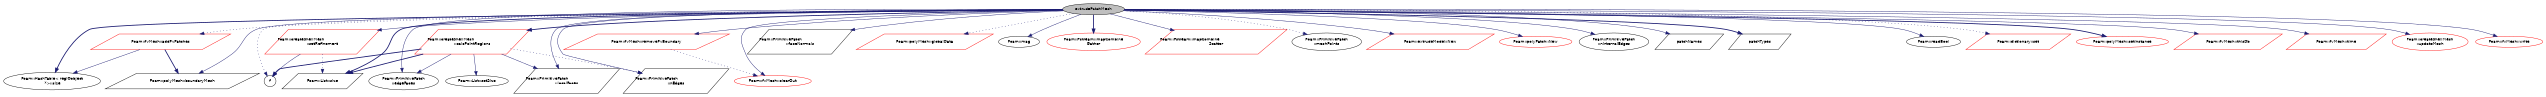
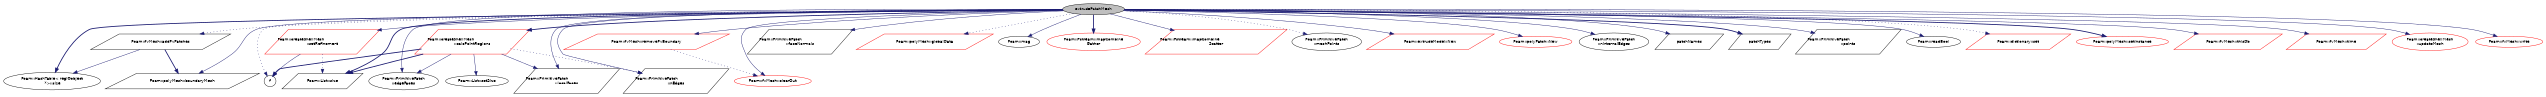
(161, 42) -> (161, 42)
none -> (1848, 42)
